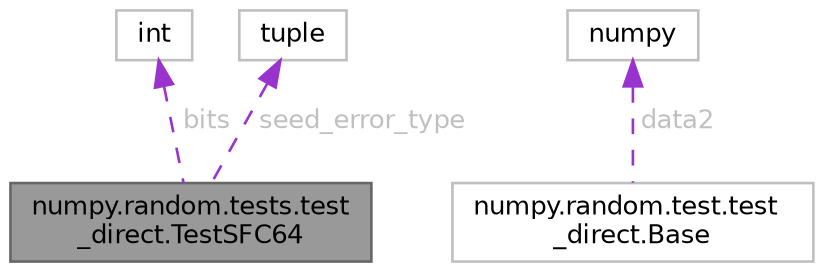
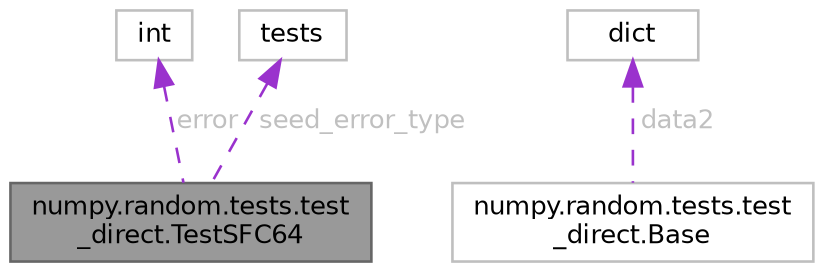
(293, 35) -> (293, 35)
(633, 35) -> (633, 35)
(204, 122) -> (204, 122)
(633, 222) -> (633, 222)
